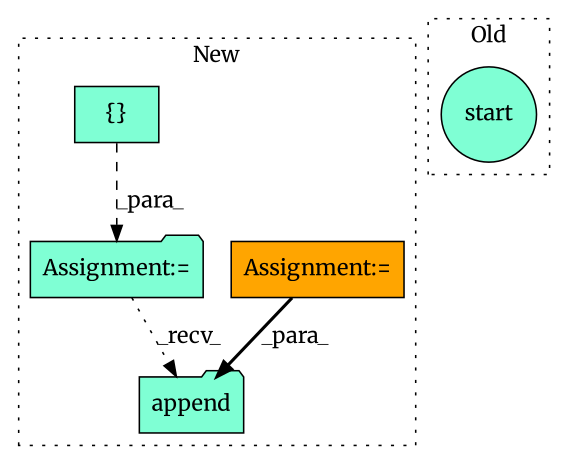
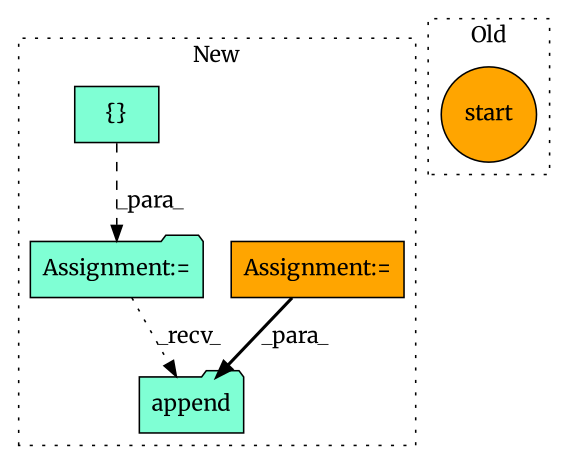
(489, 114) -> (489, 114)
